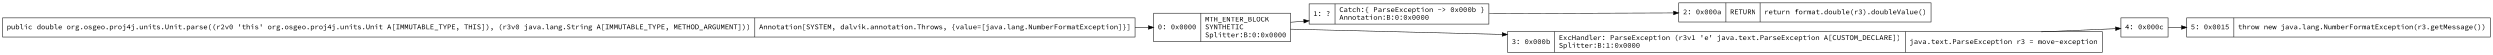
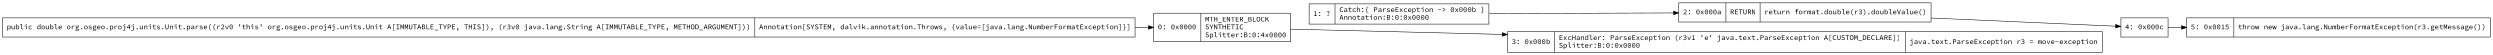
(1297, 22) -> none
(2078, 30) -> (2023, 22)
(1246, 35) -> (1246, 35)
(1599, 46) -> (1599, 46)
